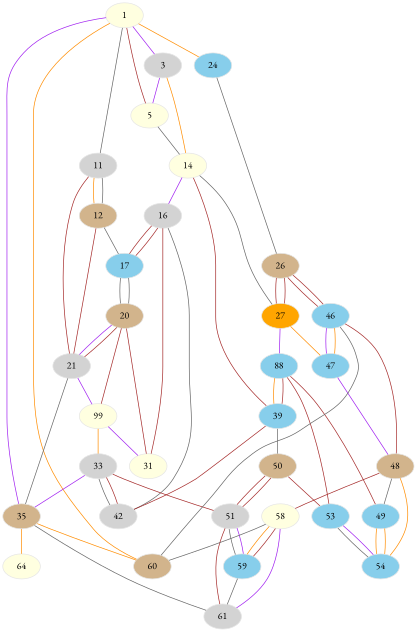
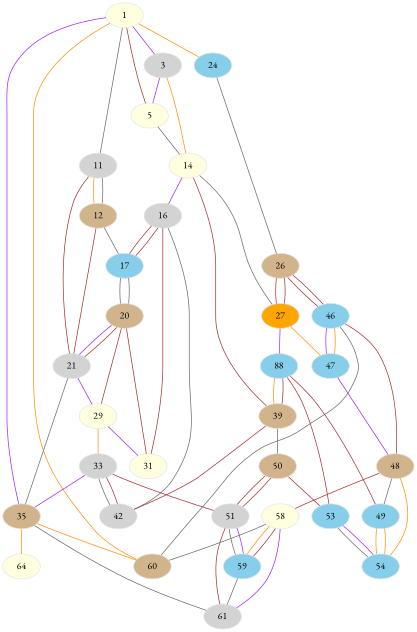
(98, 416) -> (98, 416)
(278, 416) -> (278, 416)
